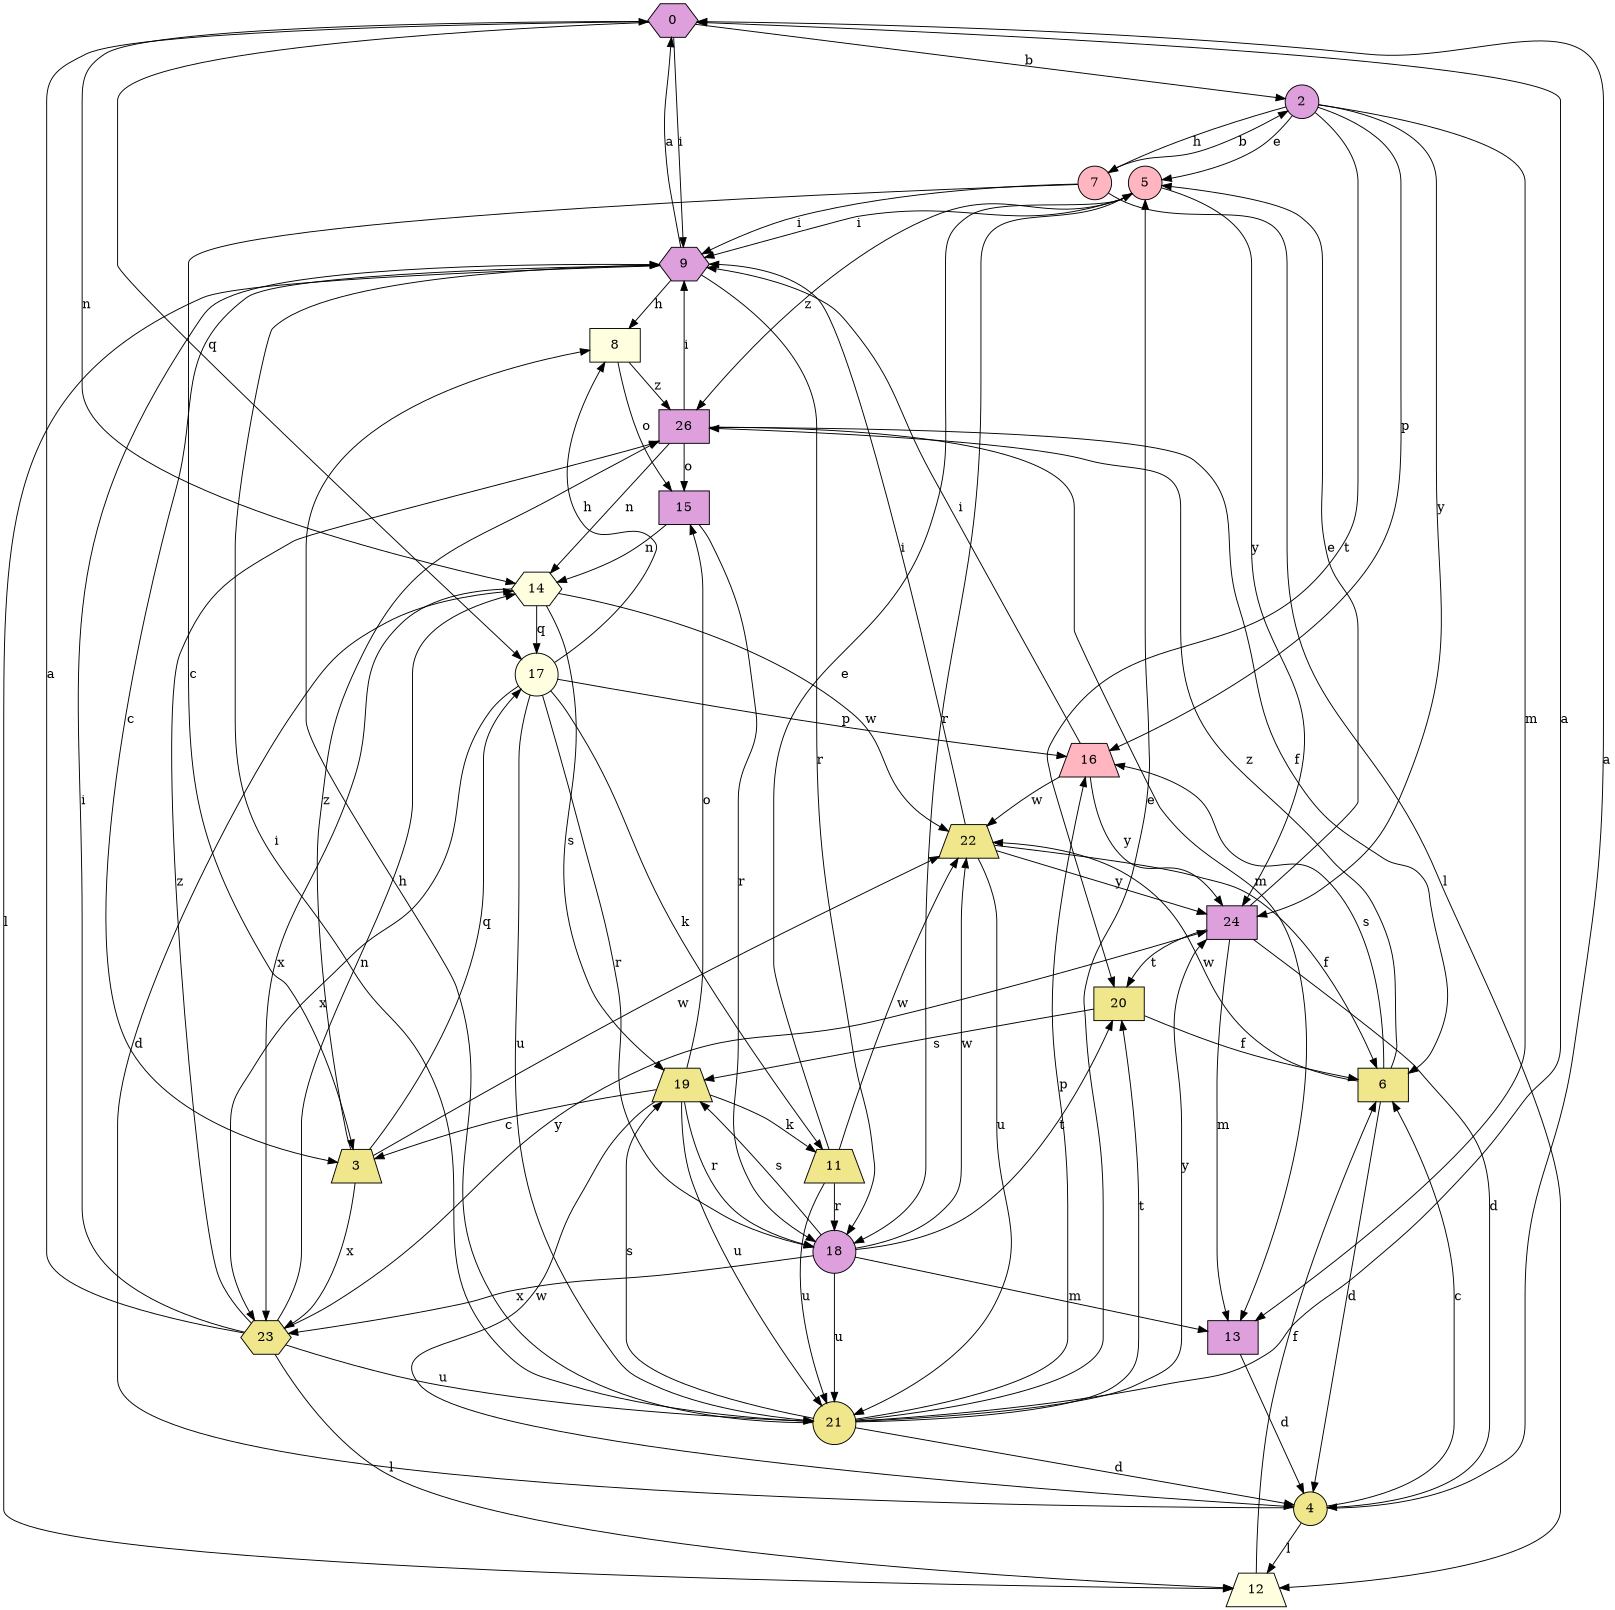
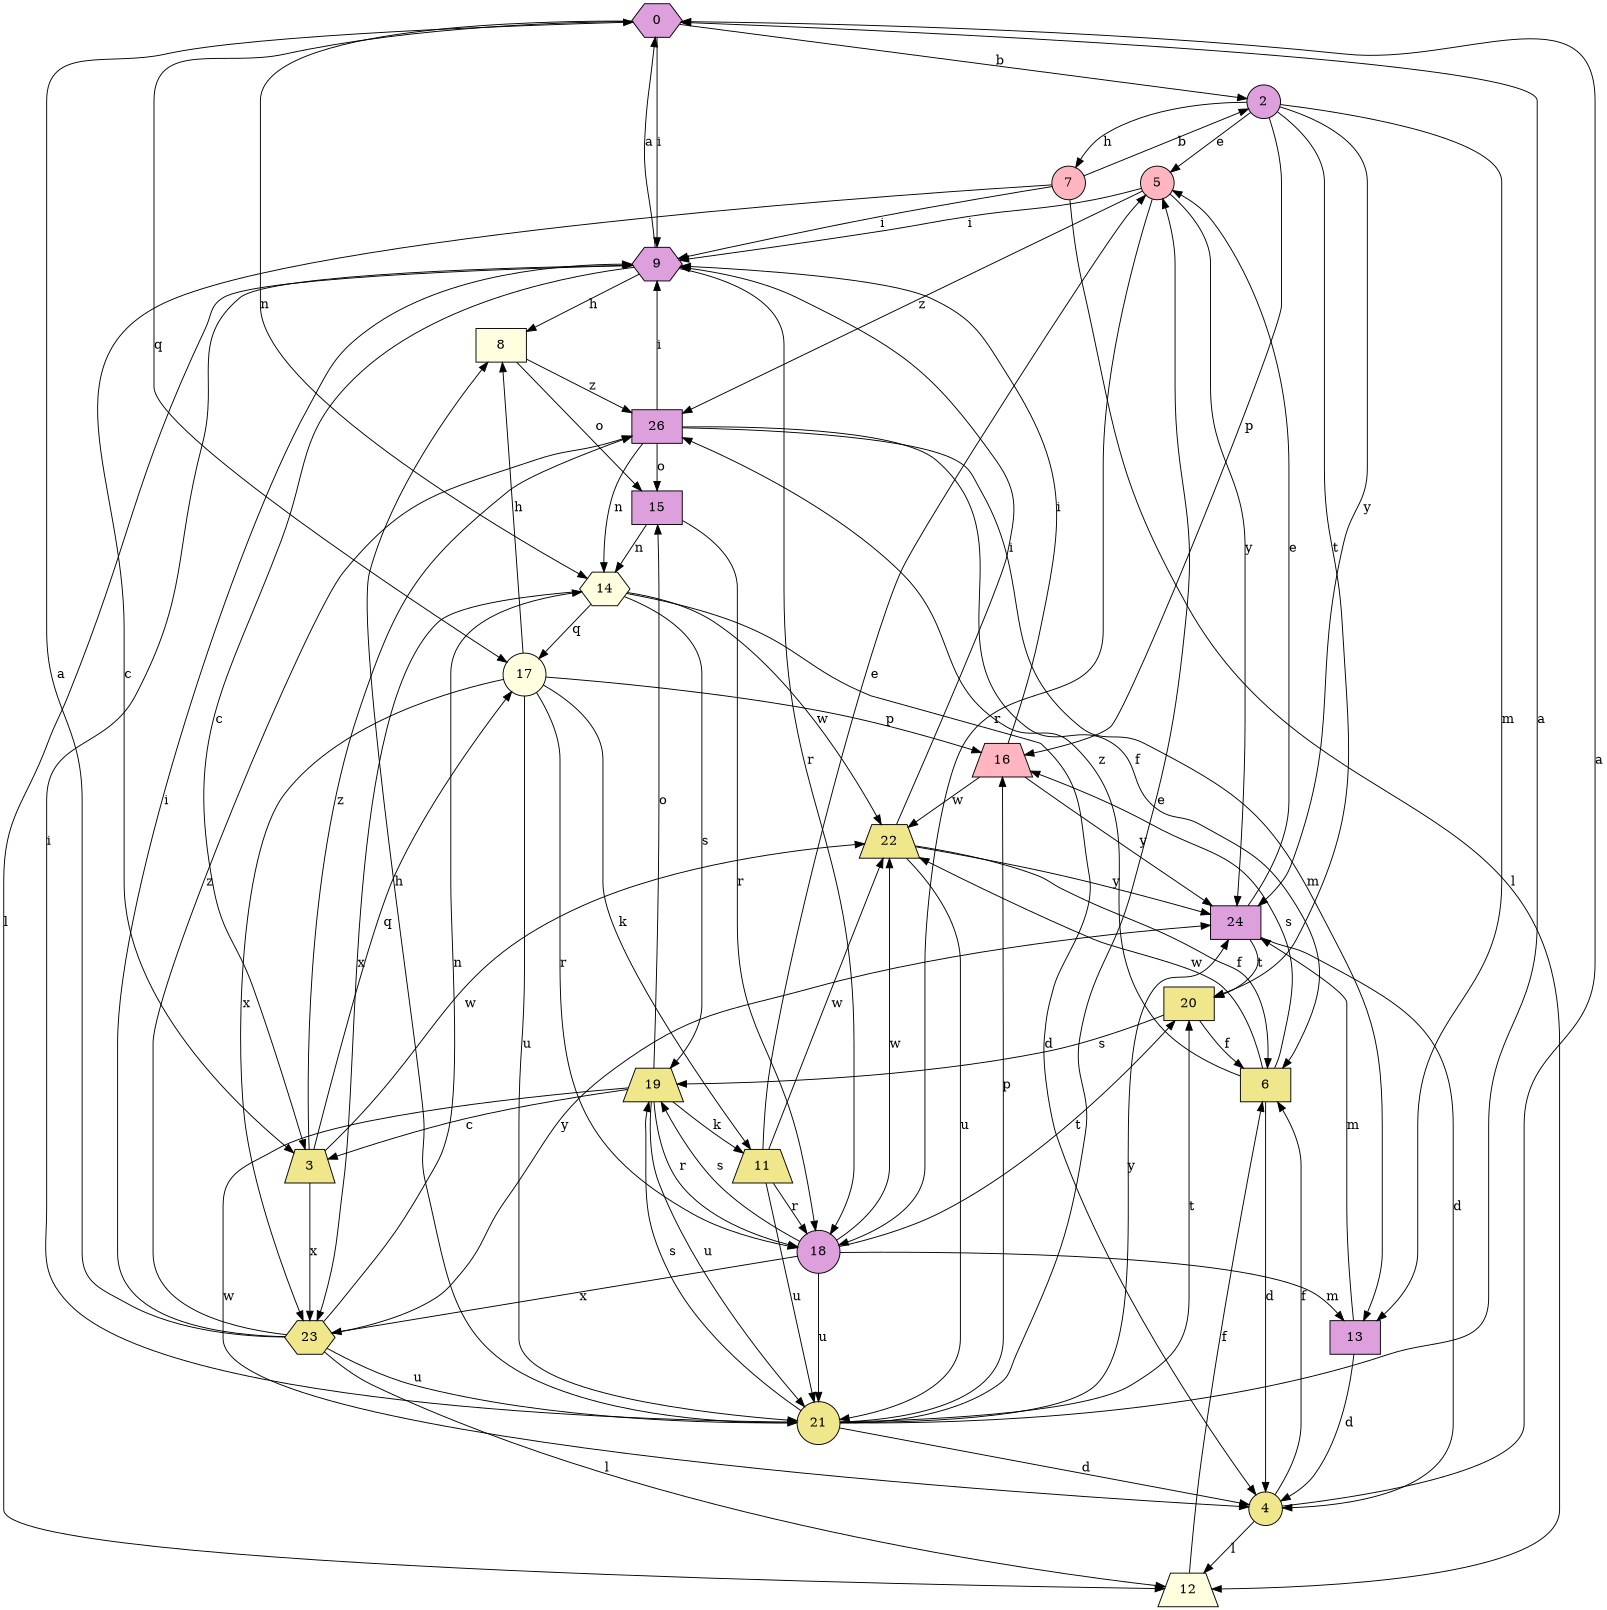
(1217, 1125) -> (1347, 1112)
(1458, 1297) -> (1304, 1297)
(219, 1435) -> (1085, 917)
